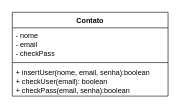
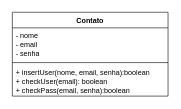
(37, 45) -> (29, 45)
